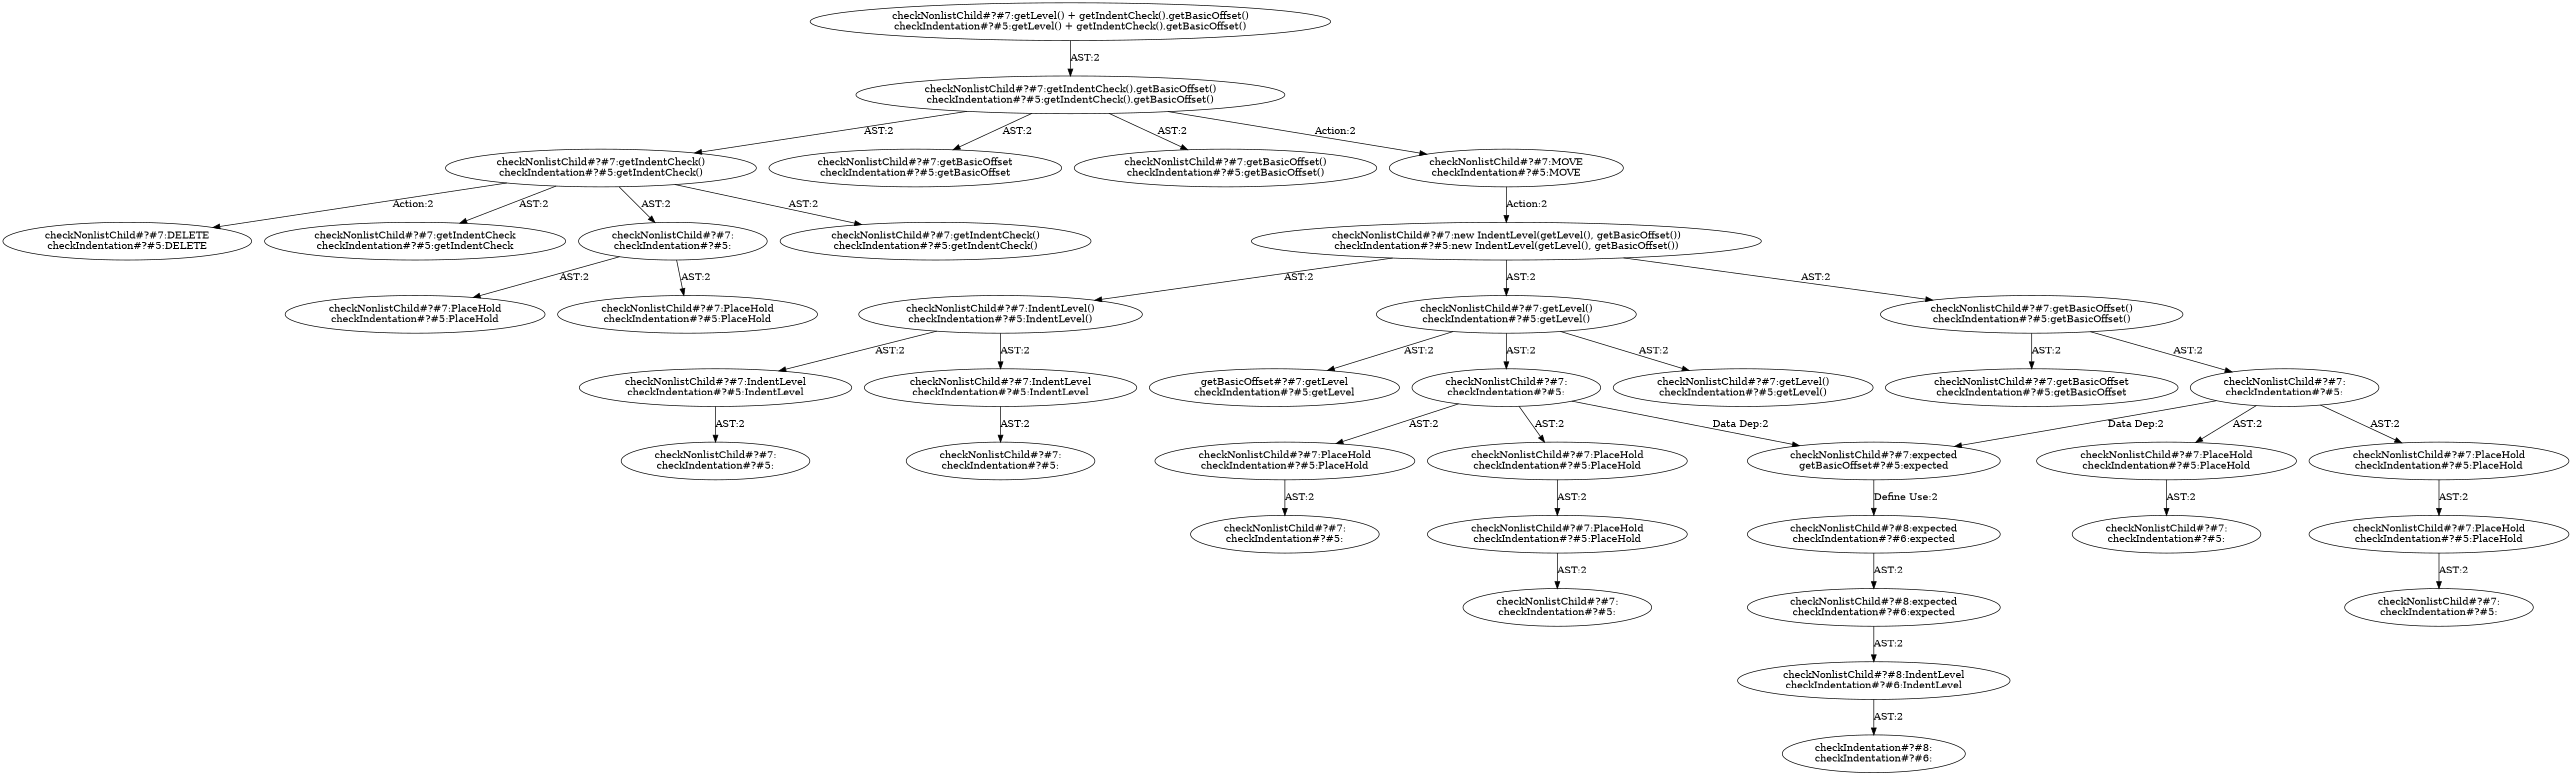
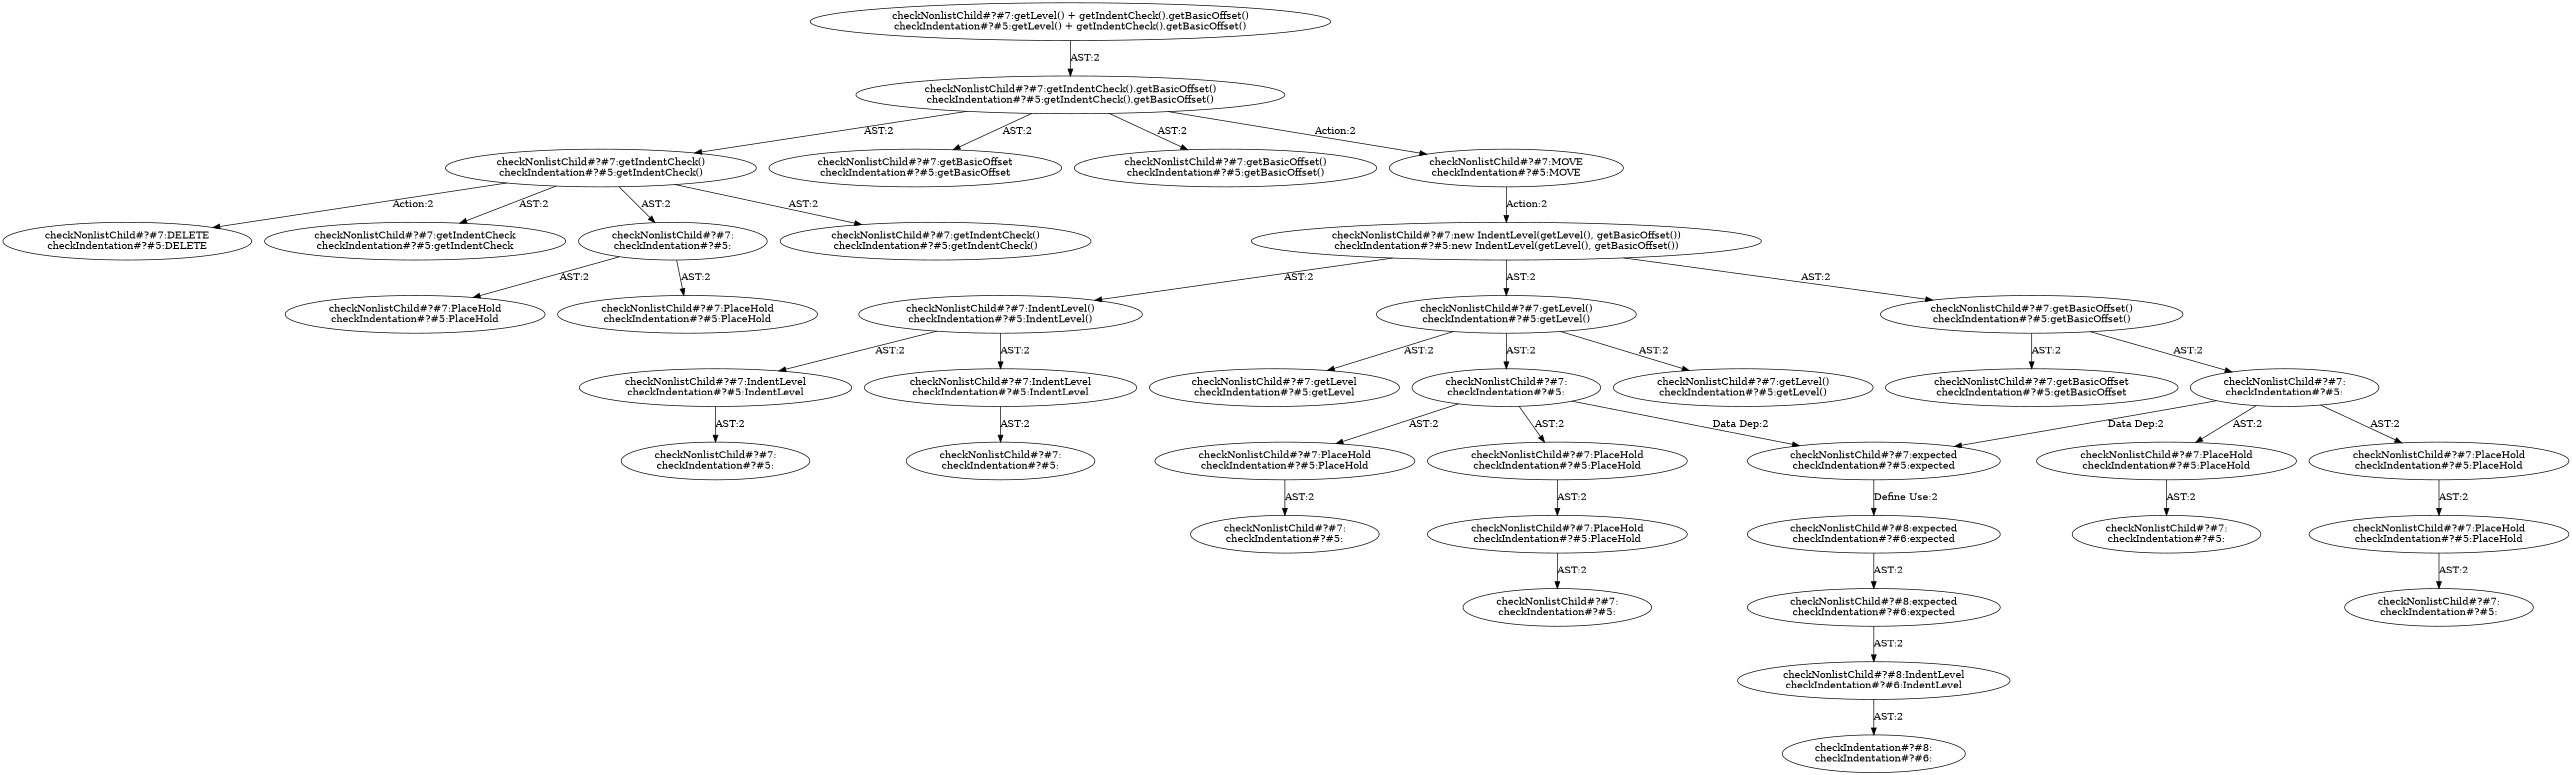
(1274, 388) -> (1274, 388)
(1874, 461) -> (1874, 461)
